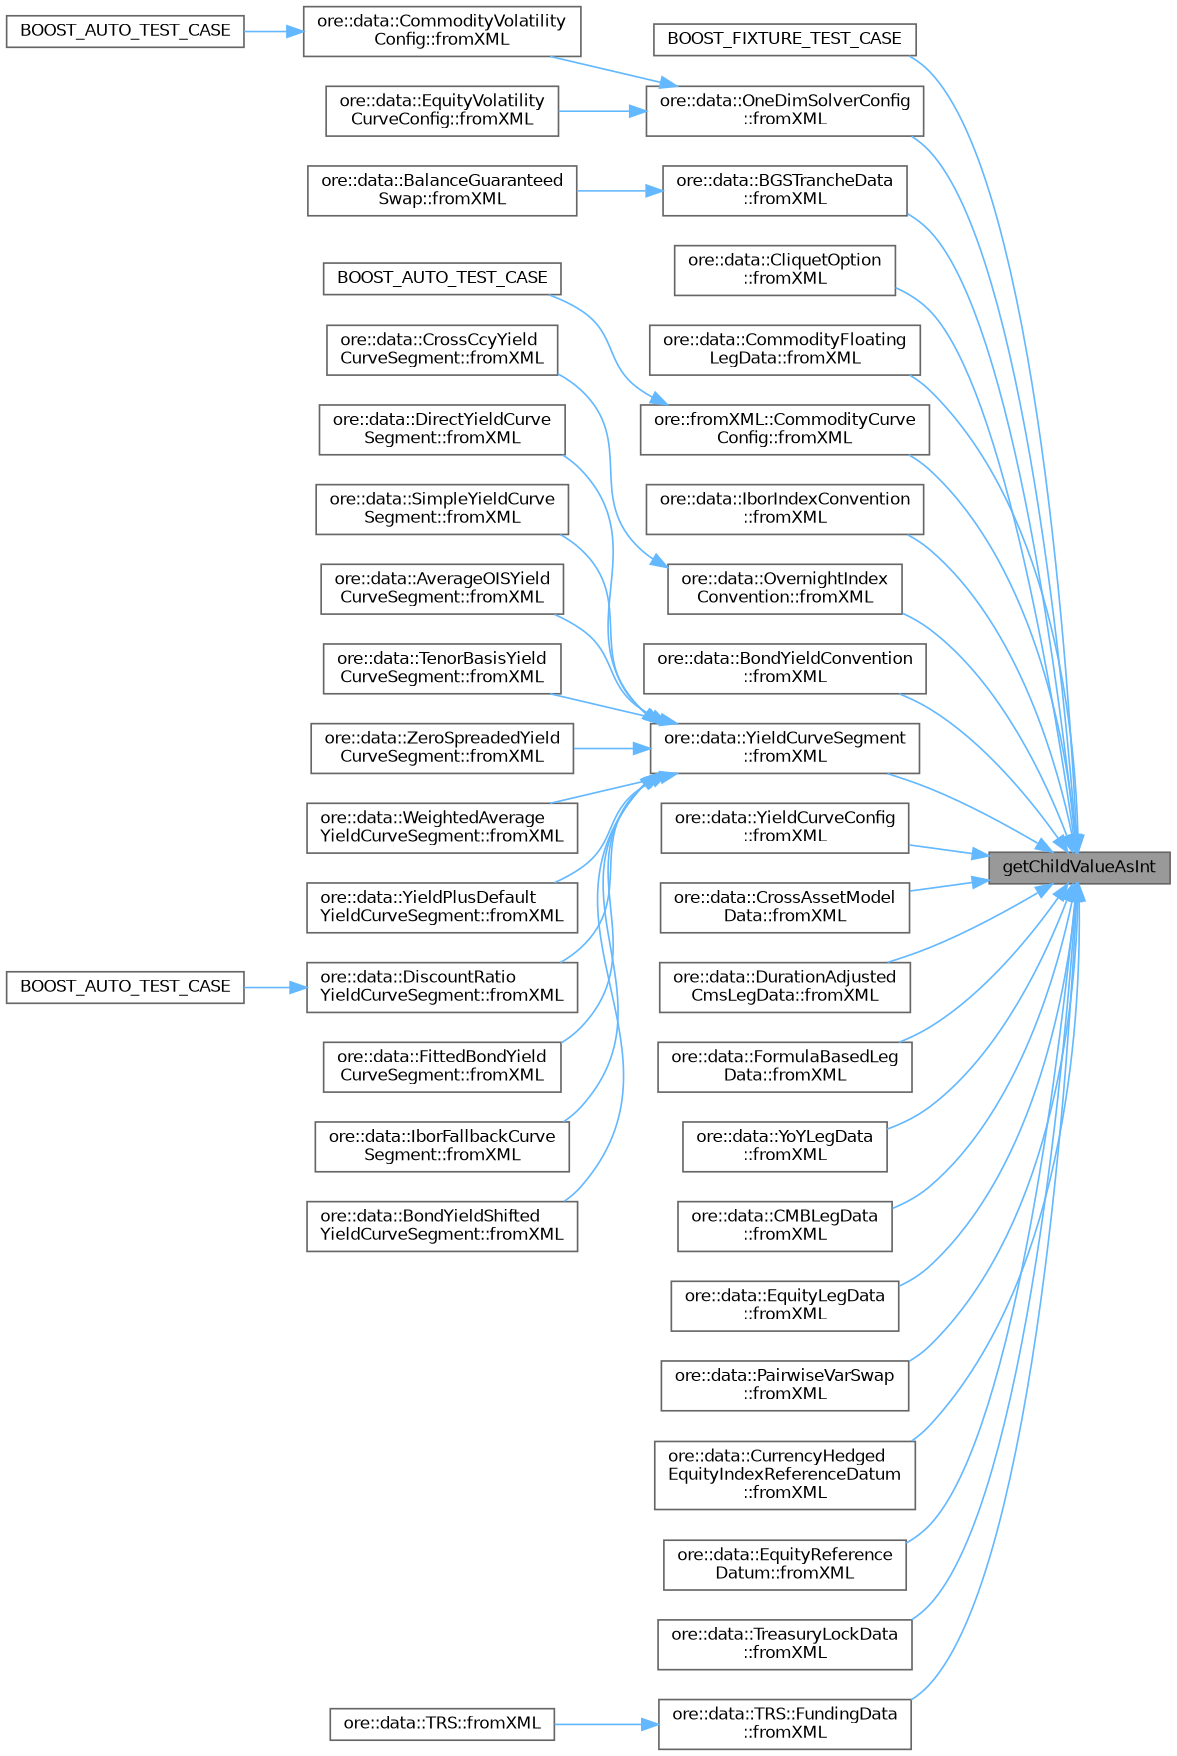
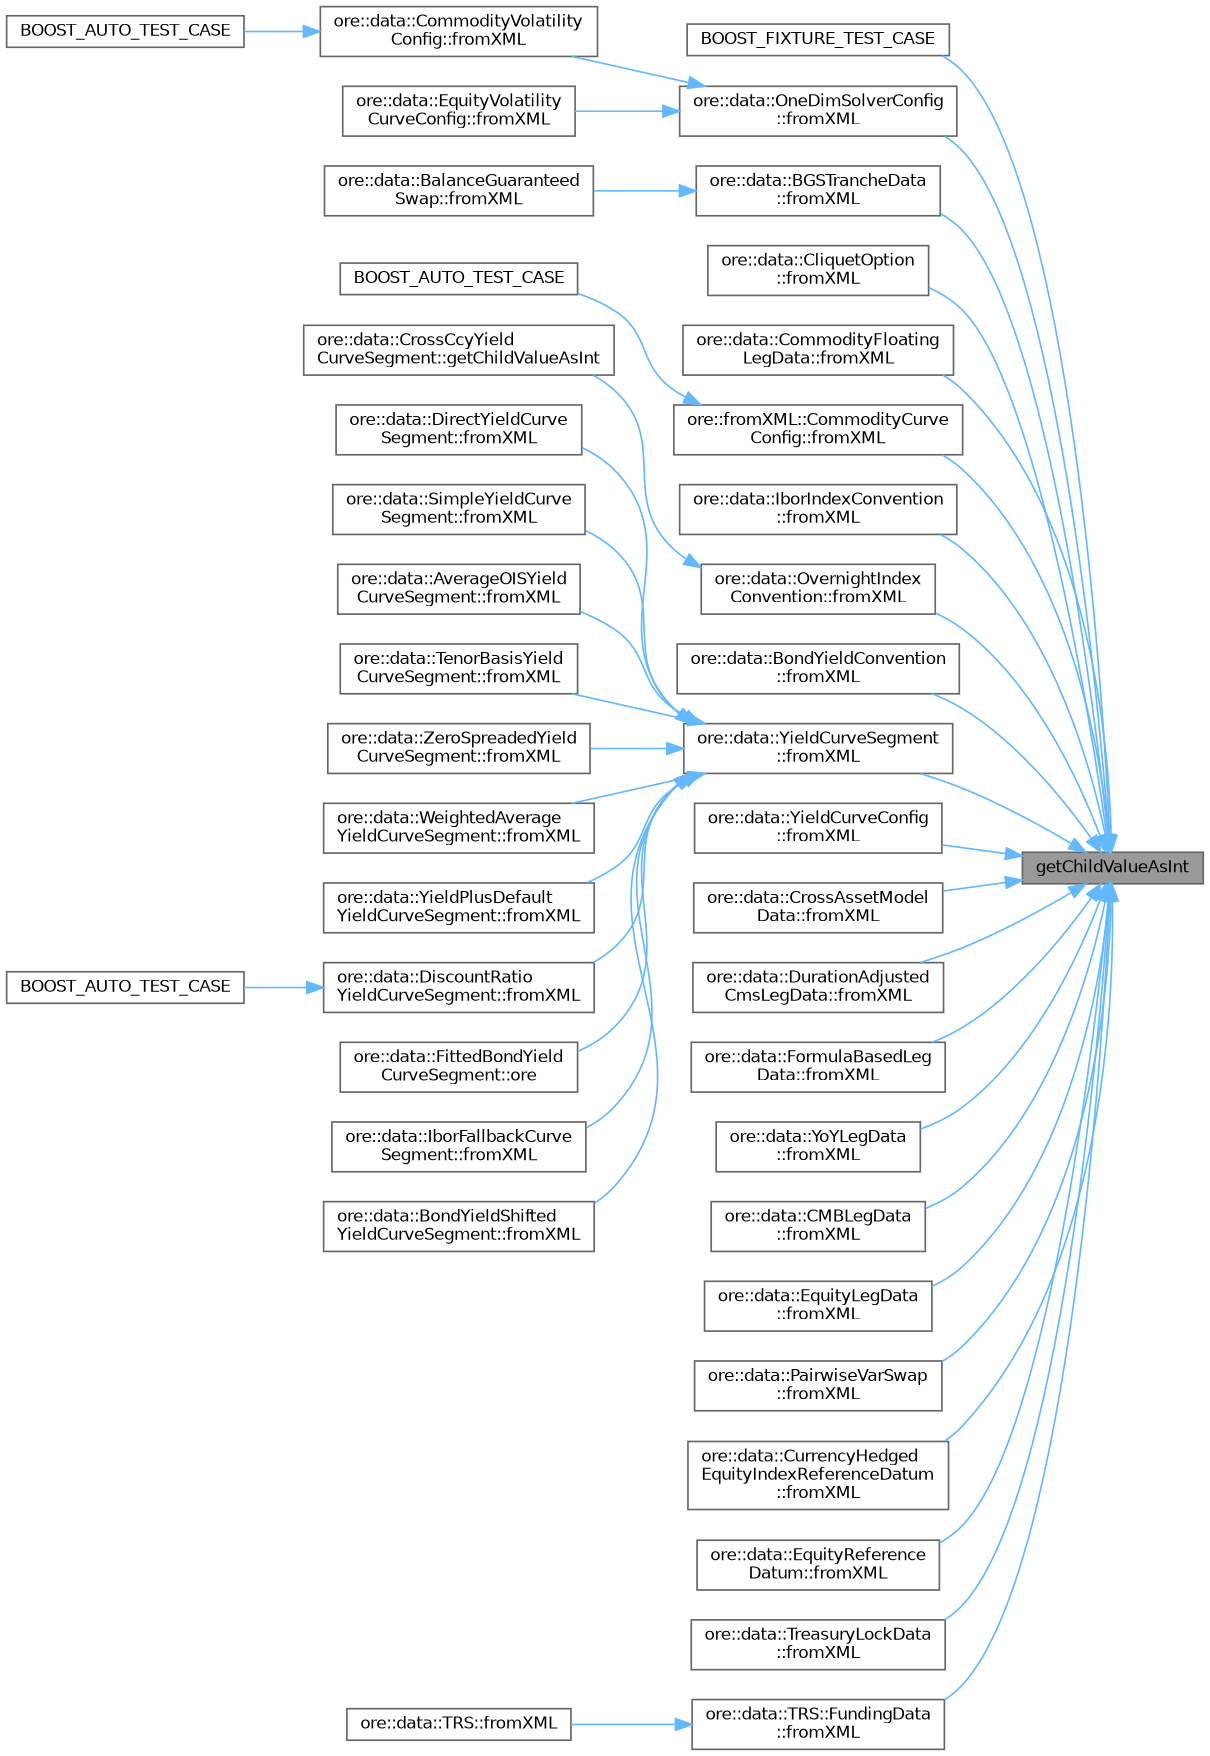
(442, 350) -> (459, 350)
(442, 1067) -> (459, 1067)
